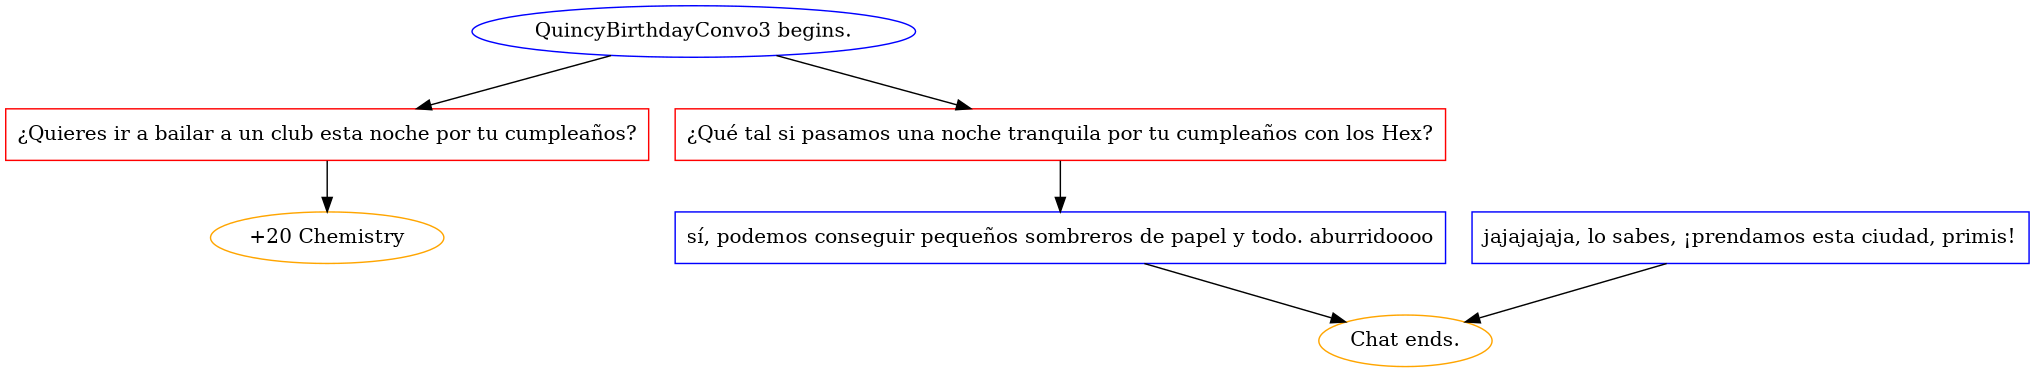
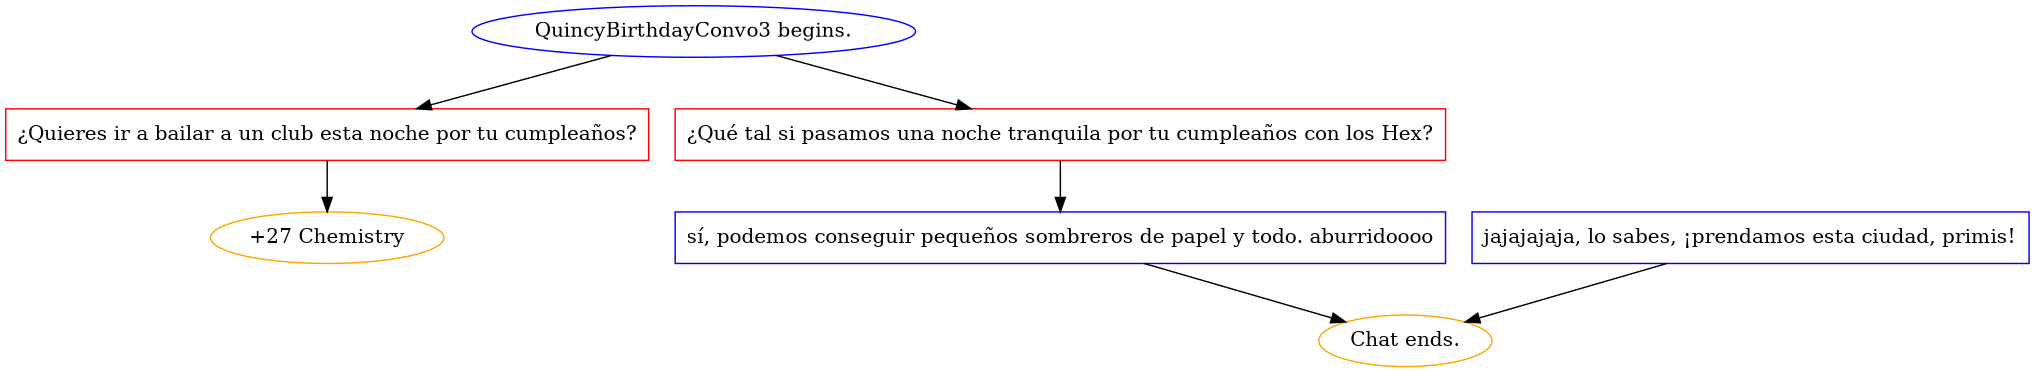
(327, 238) -> (327, 238)
